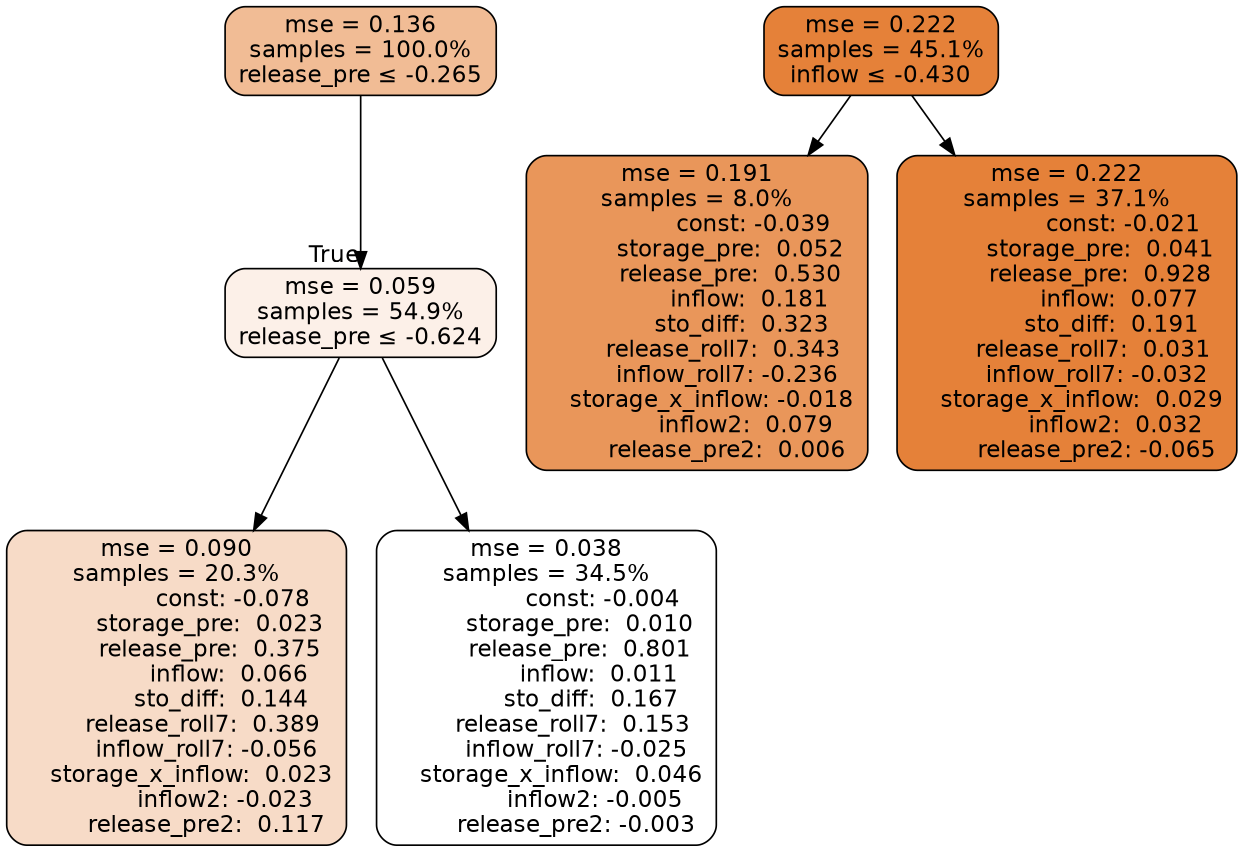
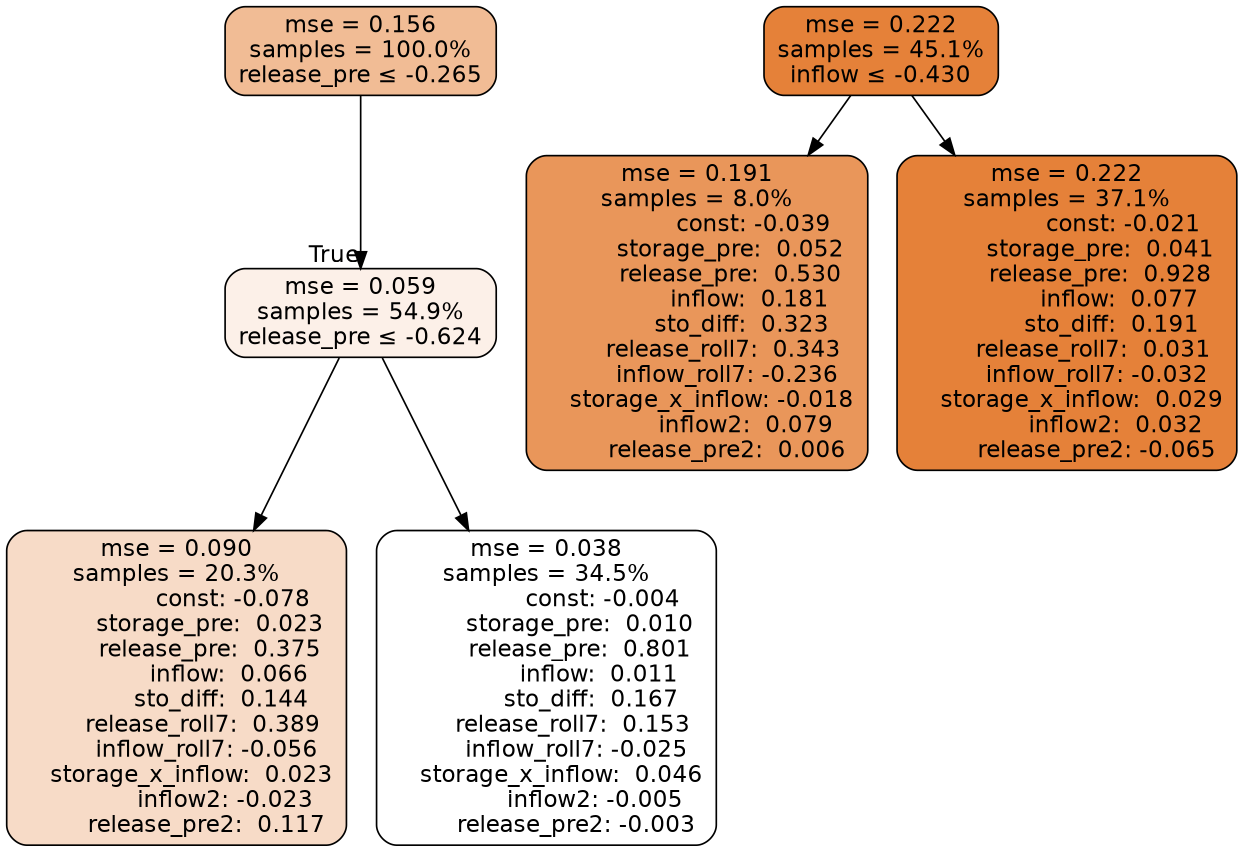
(361, 51) -> (361, 51)
